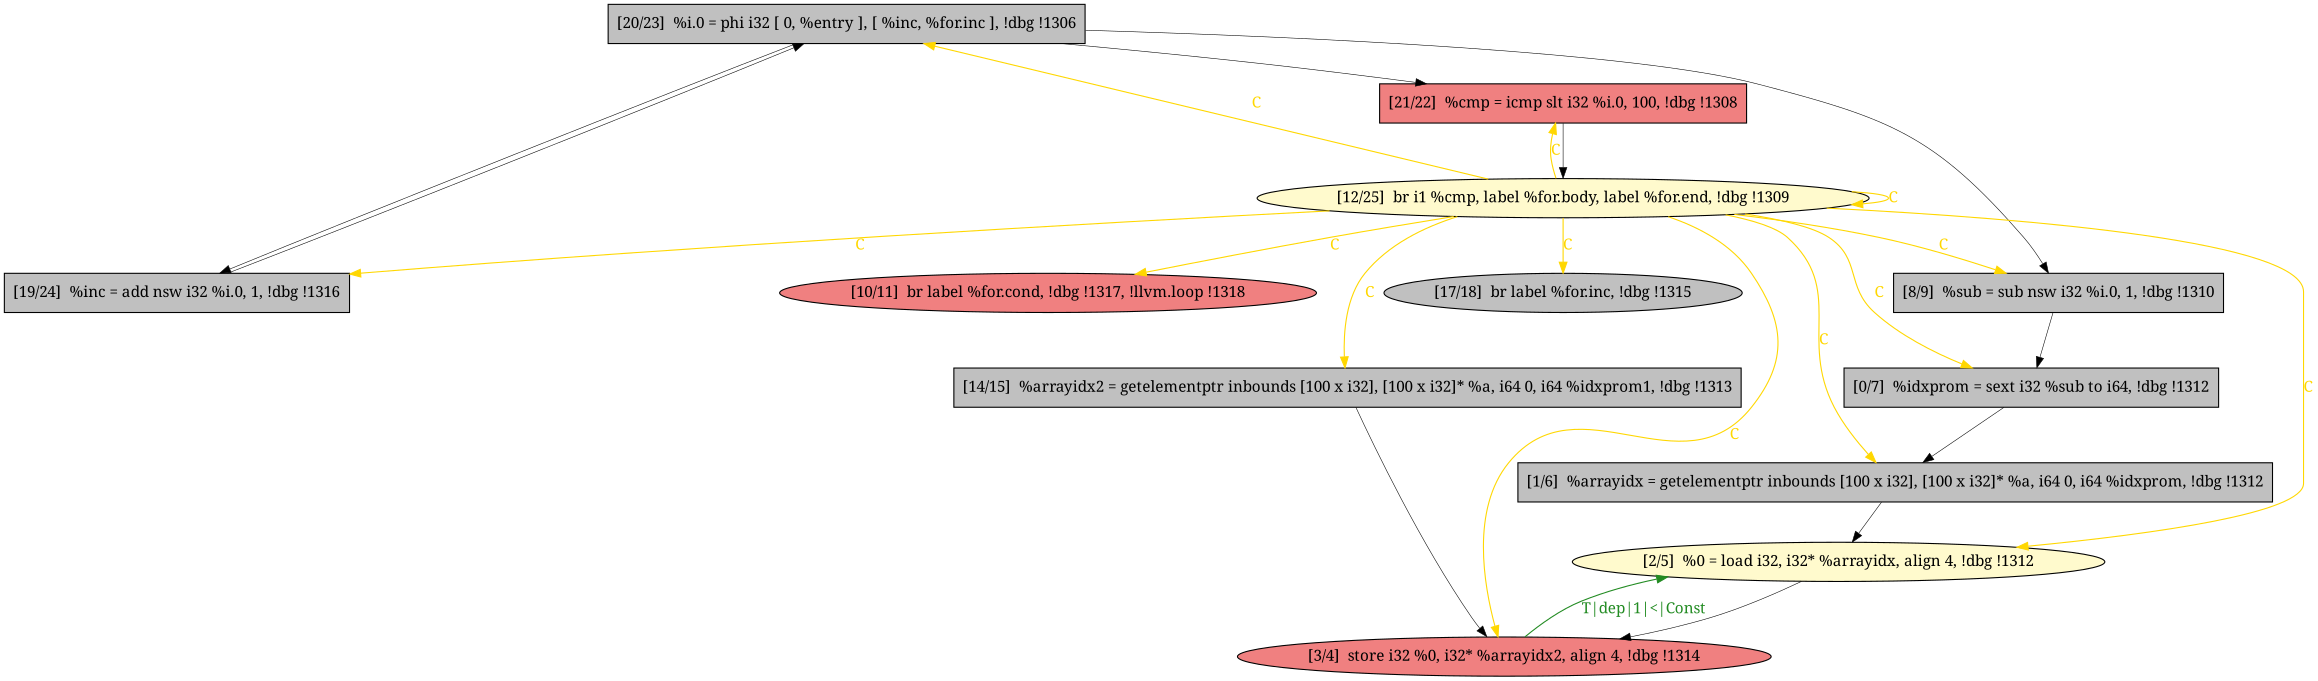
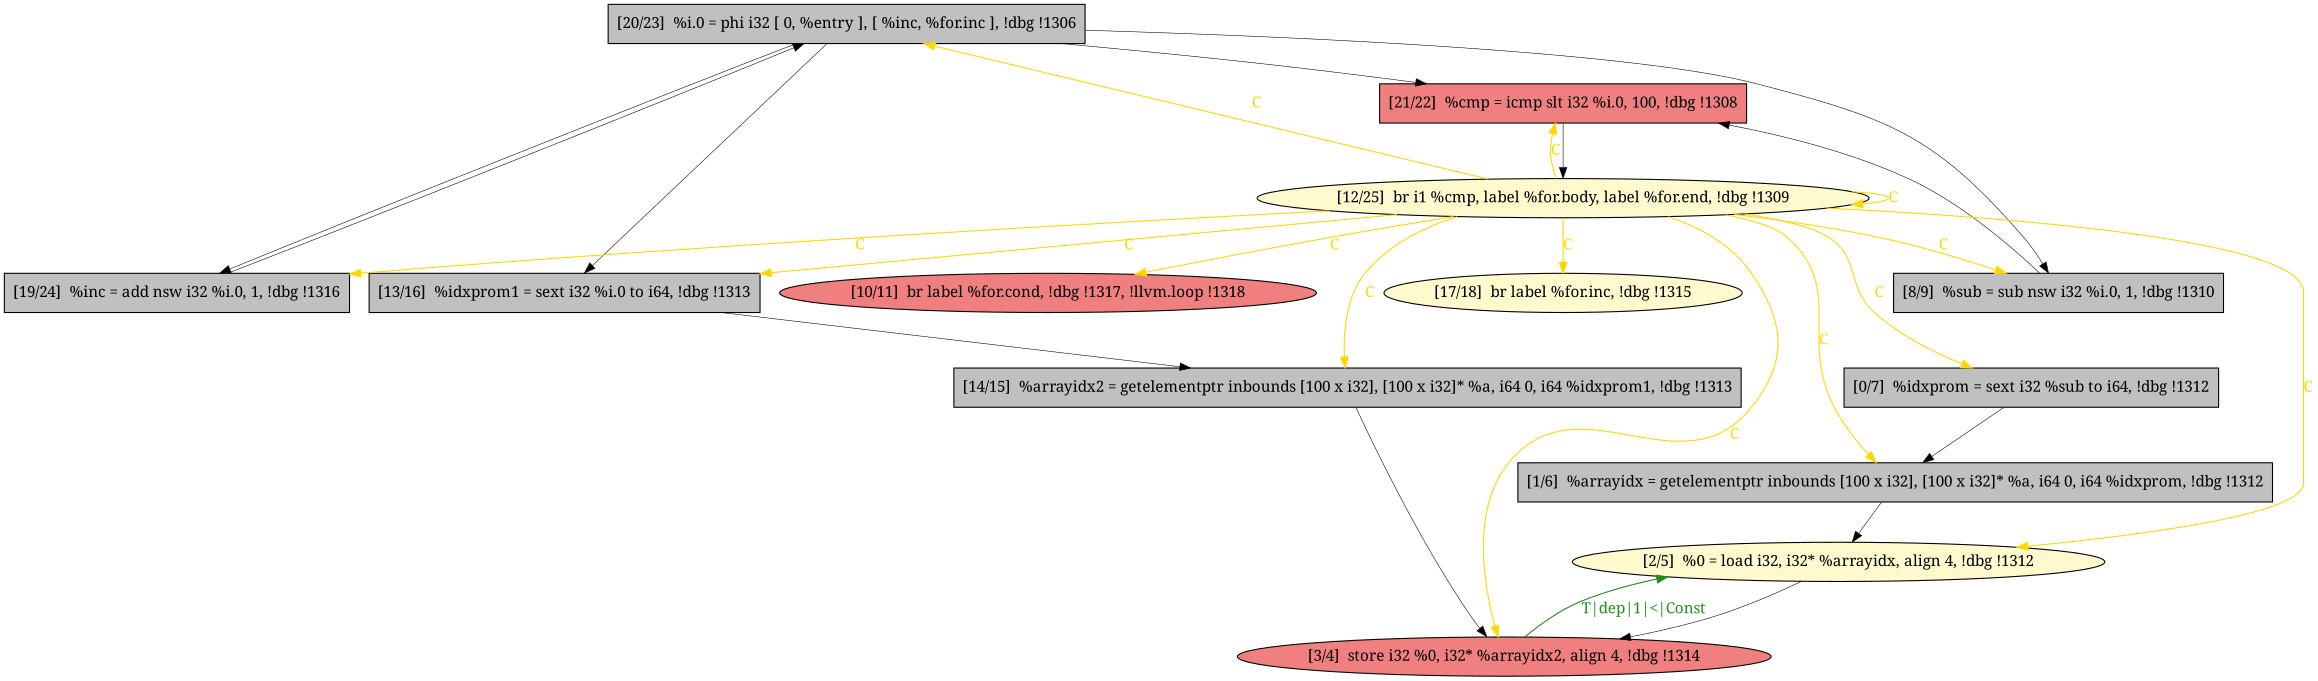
none -> (565, 293)
(1563, 293) -> (1563, 293)
(2046, 335) -> (1897, 174)
